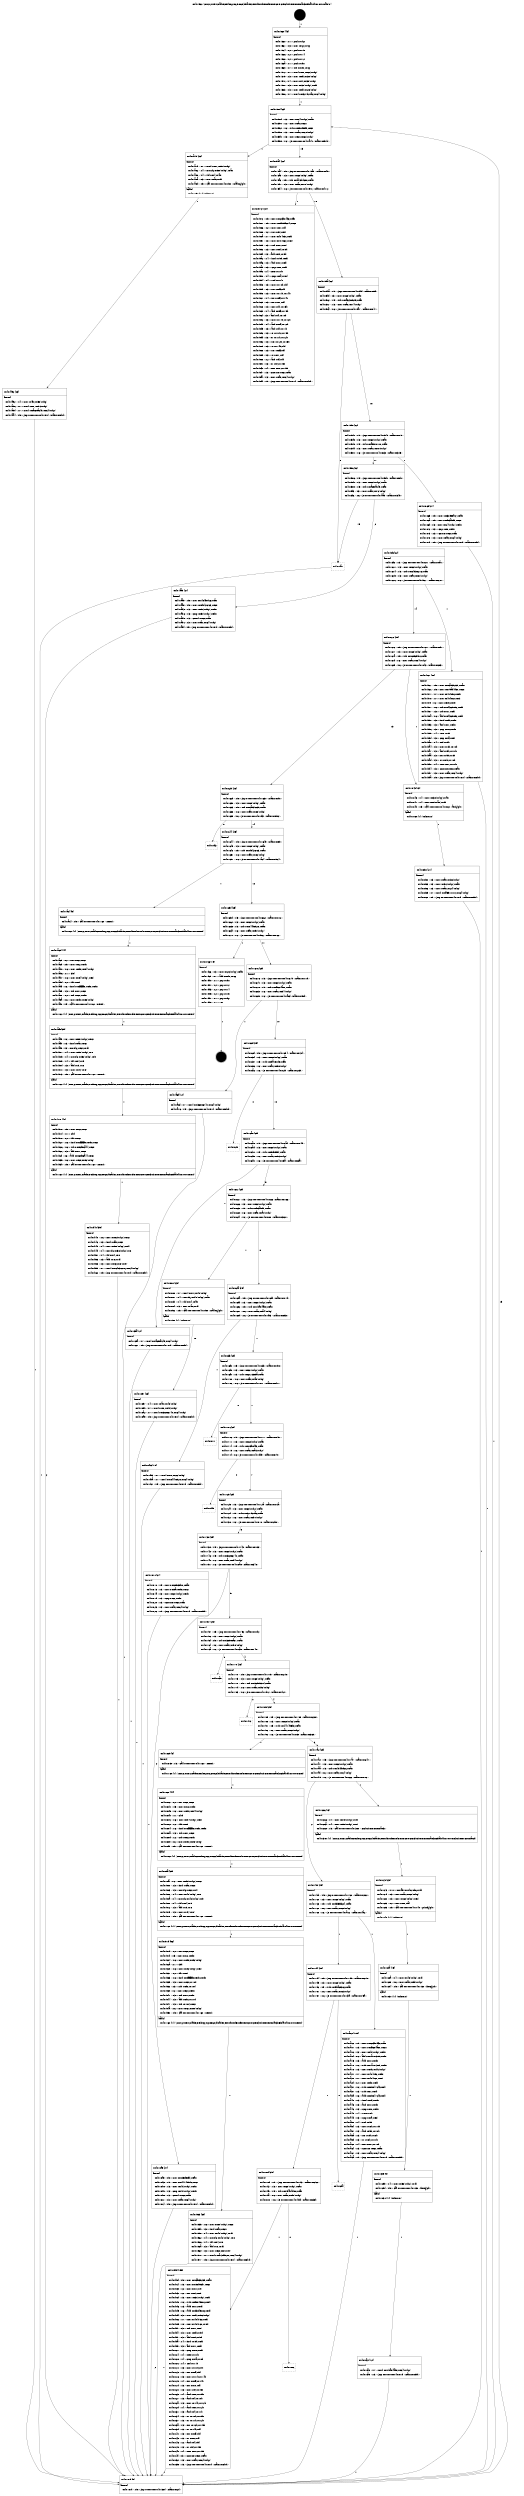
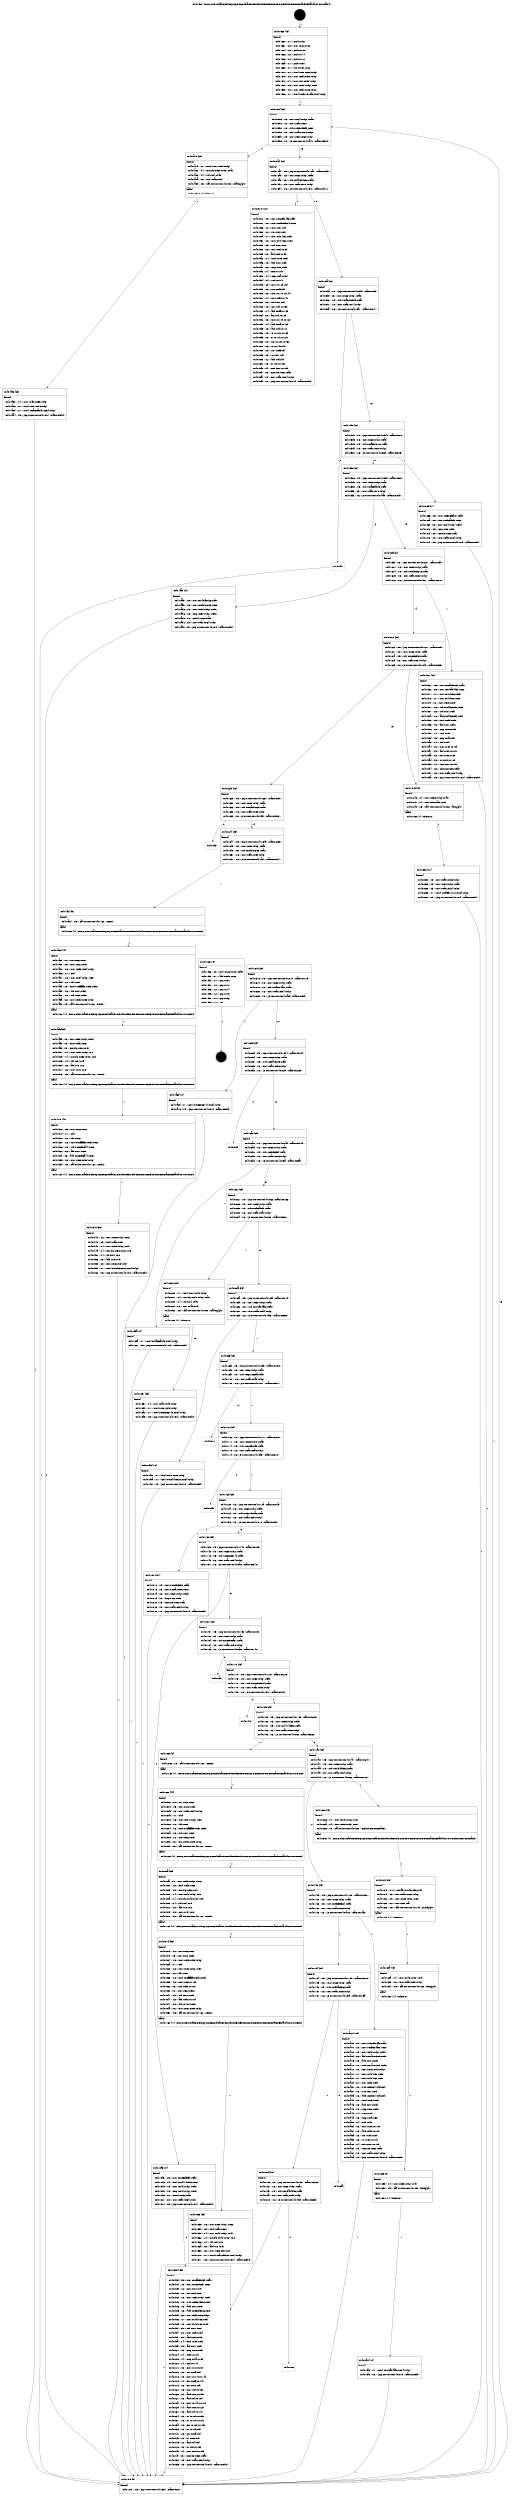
(346, 530) -> (393, 524)
(252, 922) -> none
none -> (191, 1540)
(151, 2340) -> (184, 2237)
